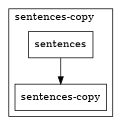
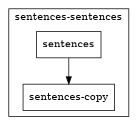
(55, 17) -> (69, 17)
